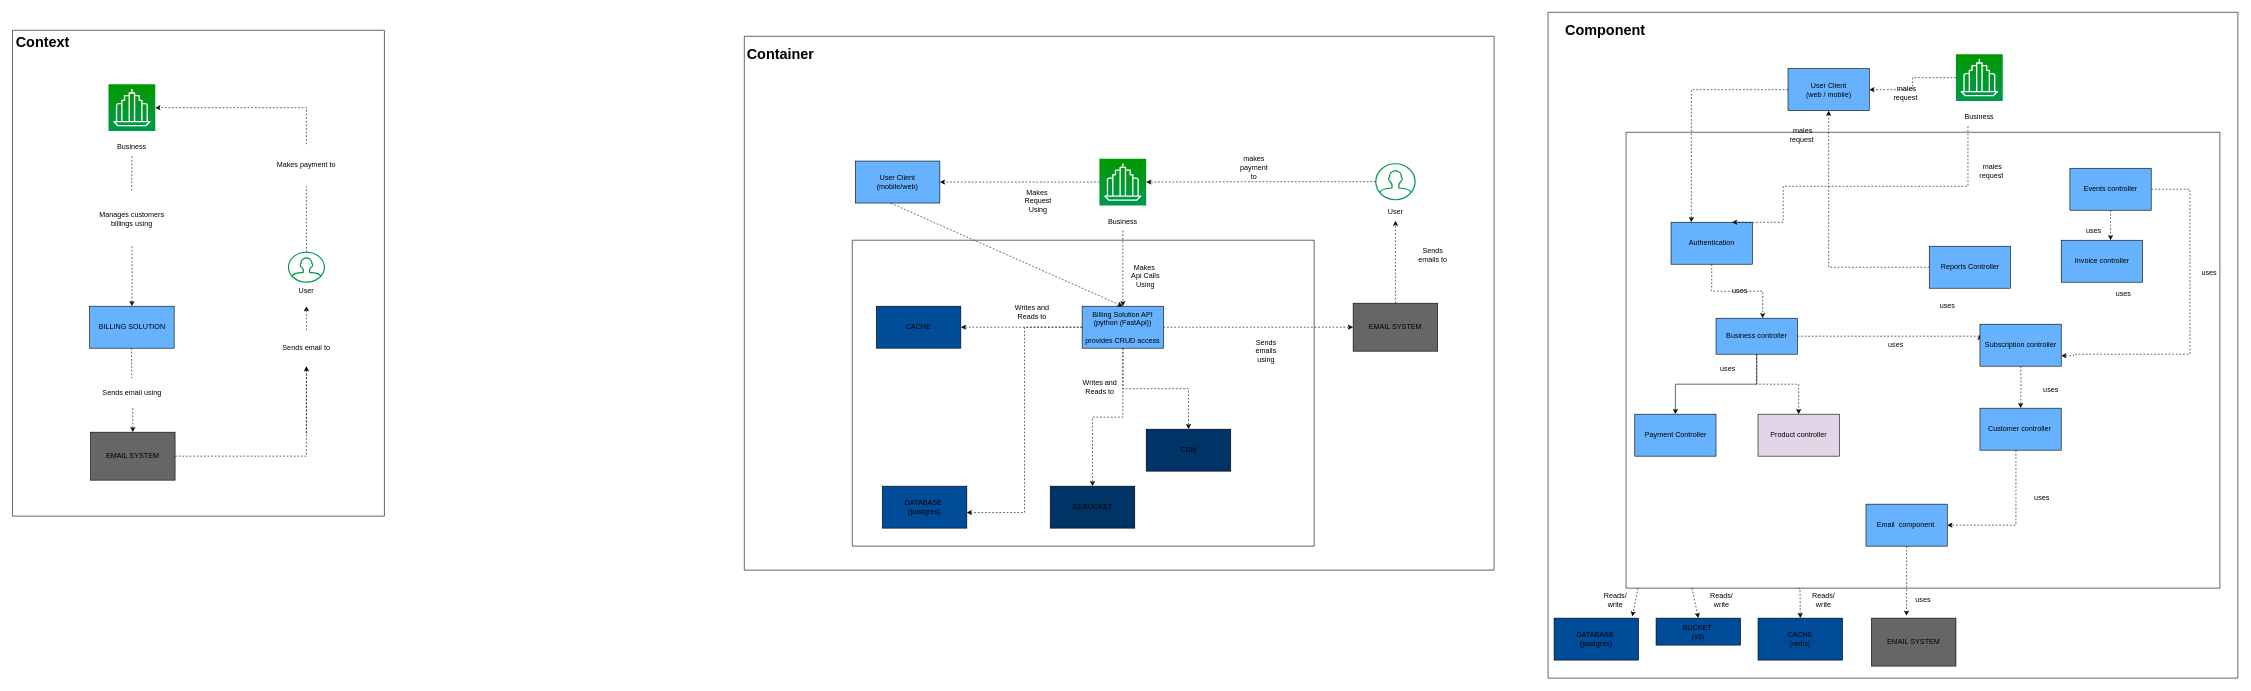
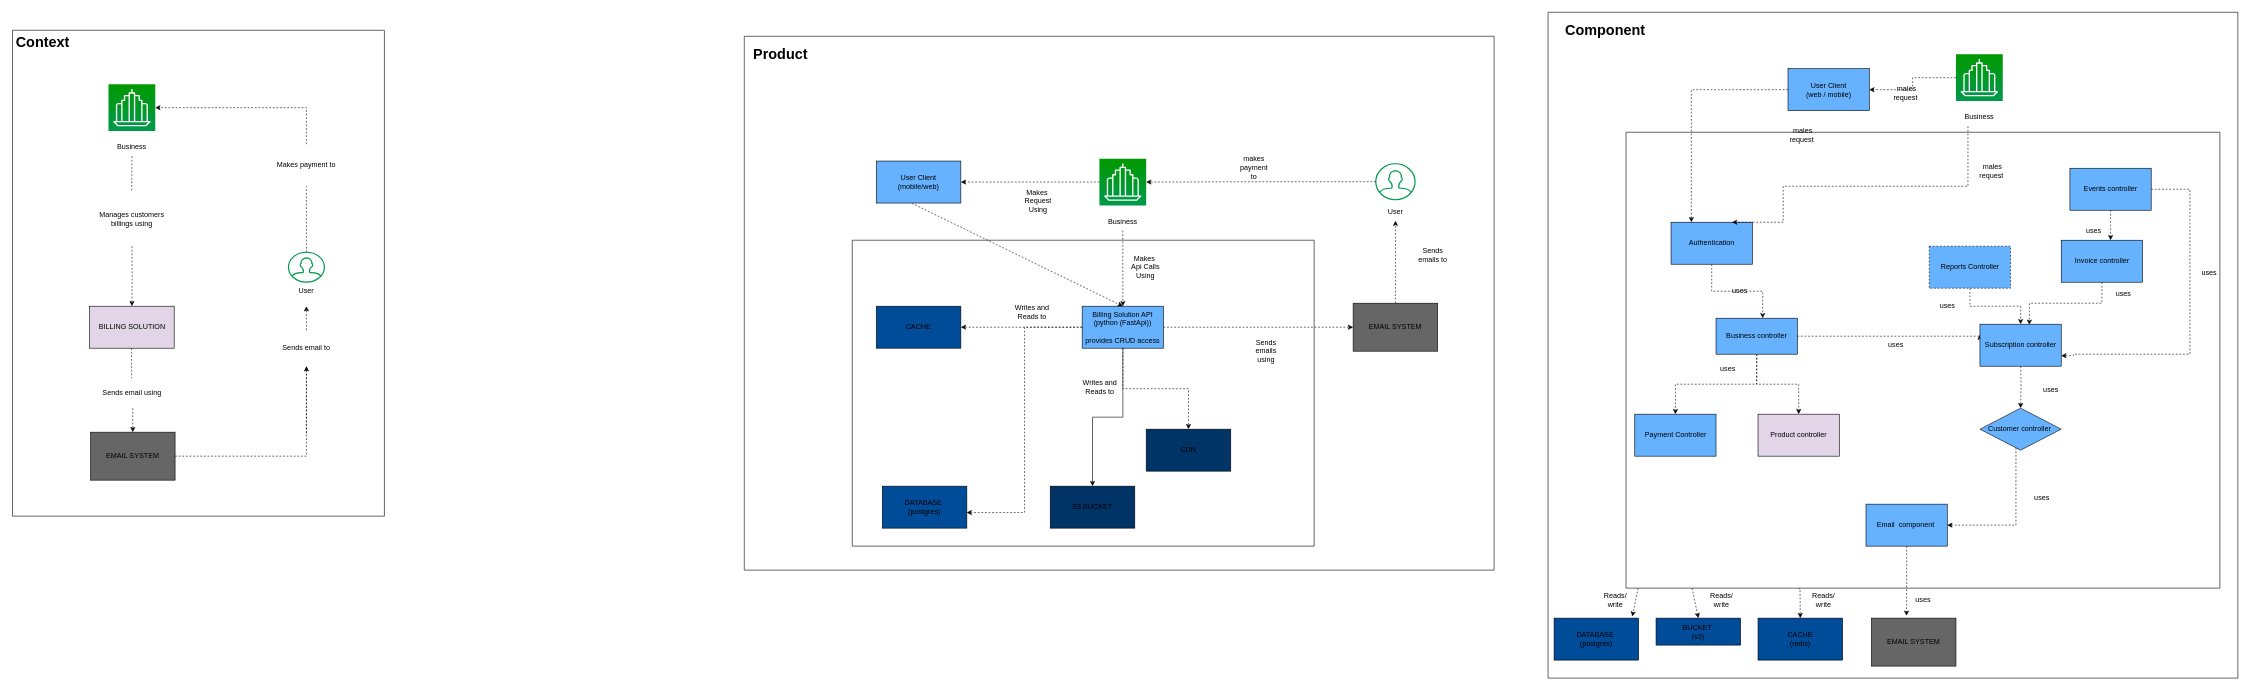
(781, 54) -> (781, 54)
(898, 182) -> (919, 182)
(1929, 267) -> (2021, 315)
(1970, 267) -> (1970, 267)
(1146, 276) -> (1146, 267)
none -> (2030, 312)
(132, 327) -> (132, 327)
(1702, 384) -> (1702, 384)
(1093, 420) -> (1093, 420)
(2021, 429) -> (2021, 429)
